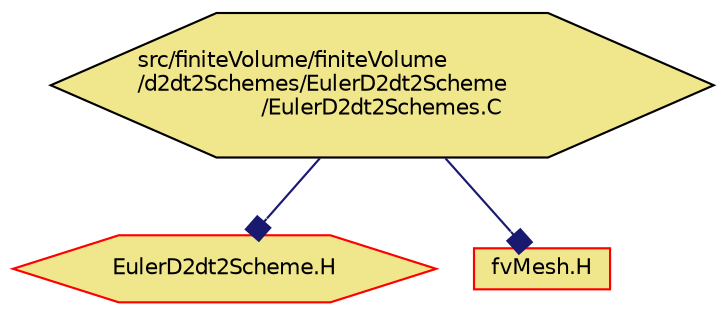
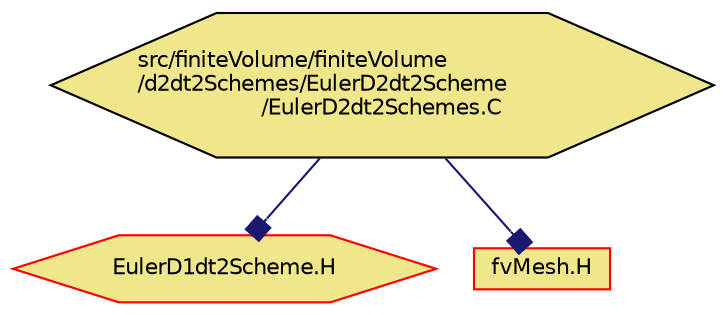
(225, 269) -> (225, 269)
